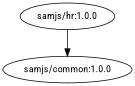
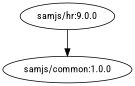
(67, 16) -> (67, 16)
